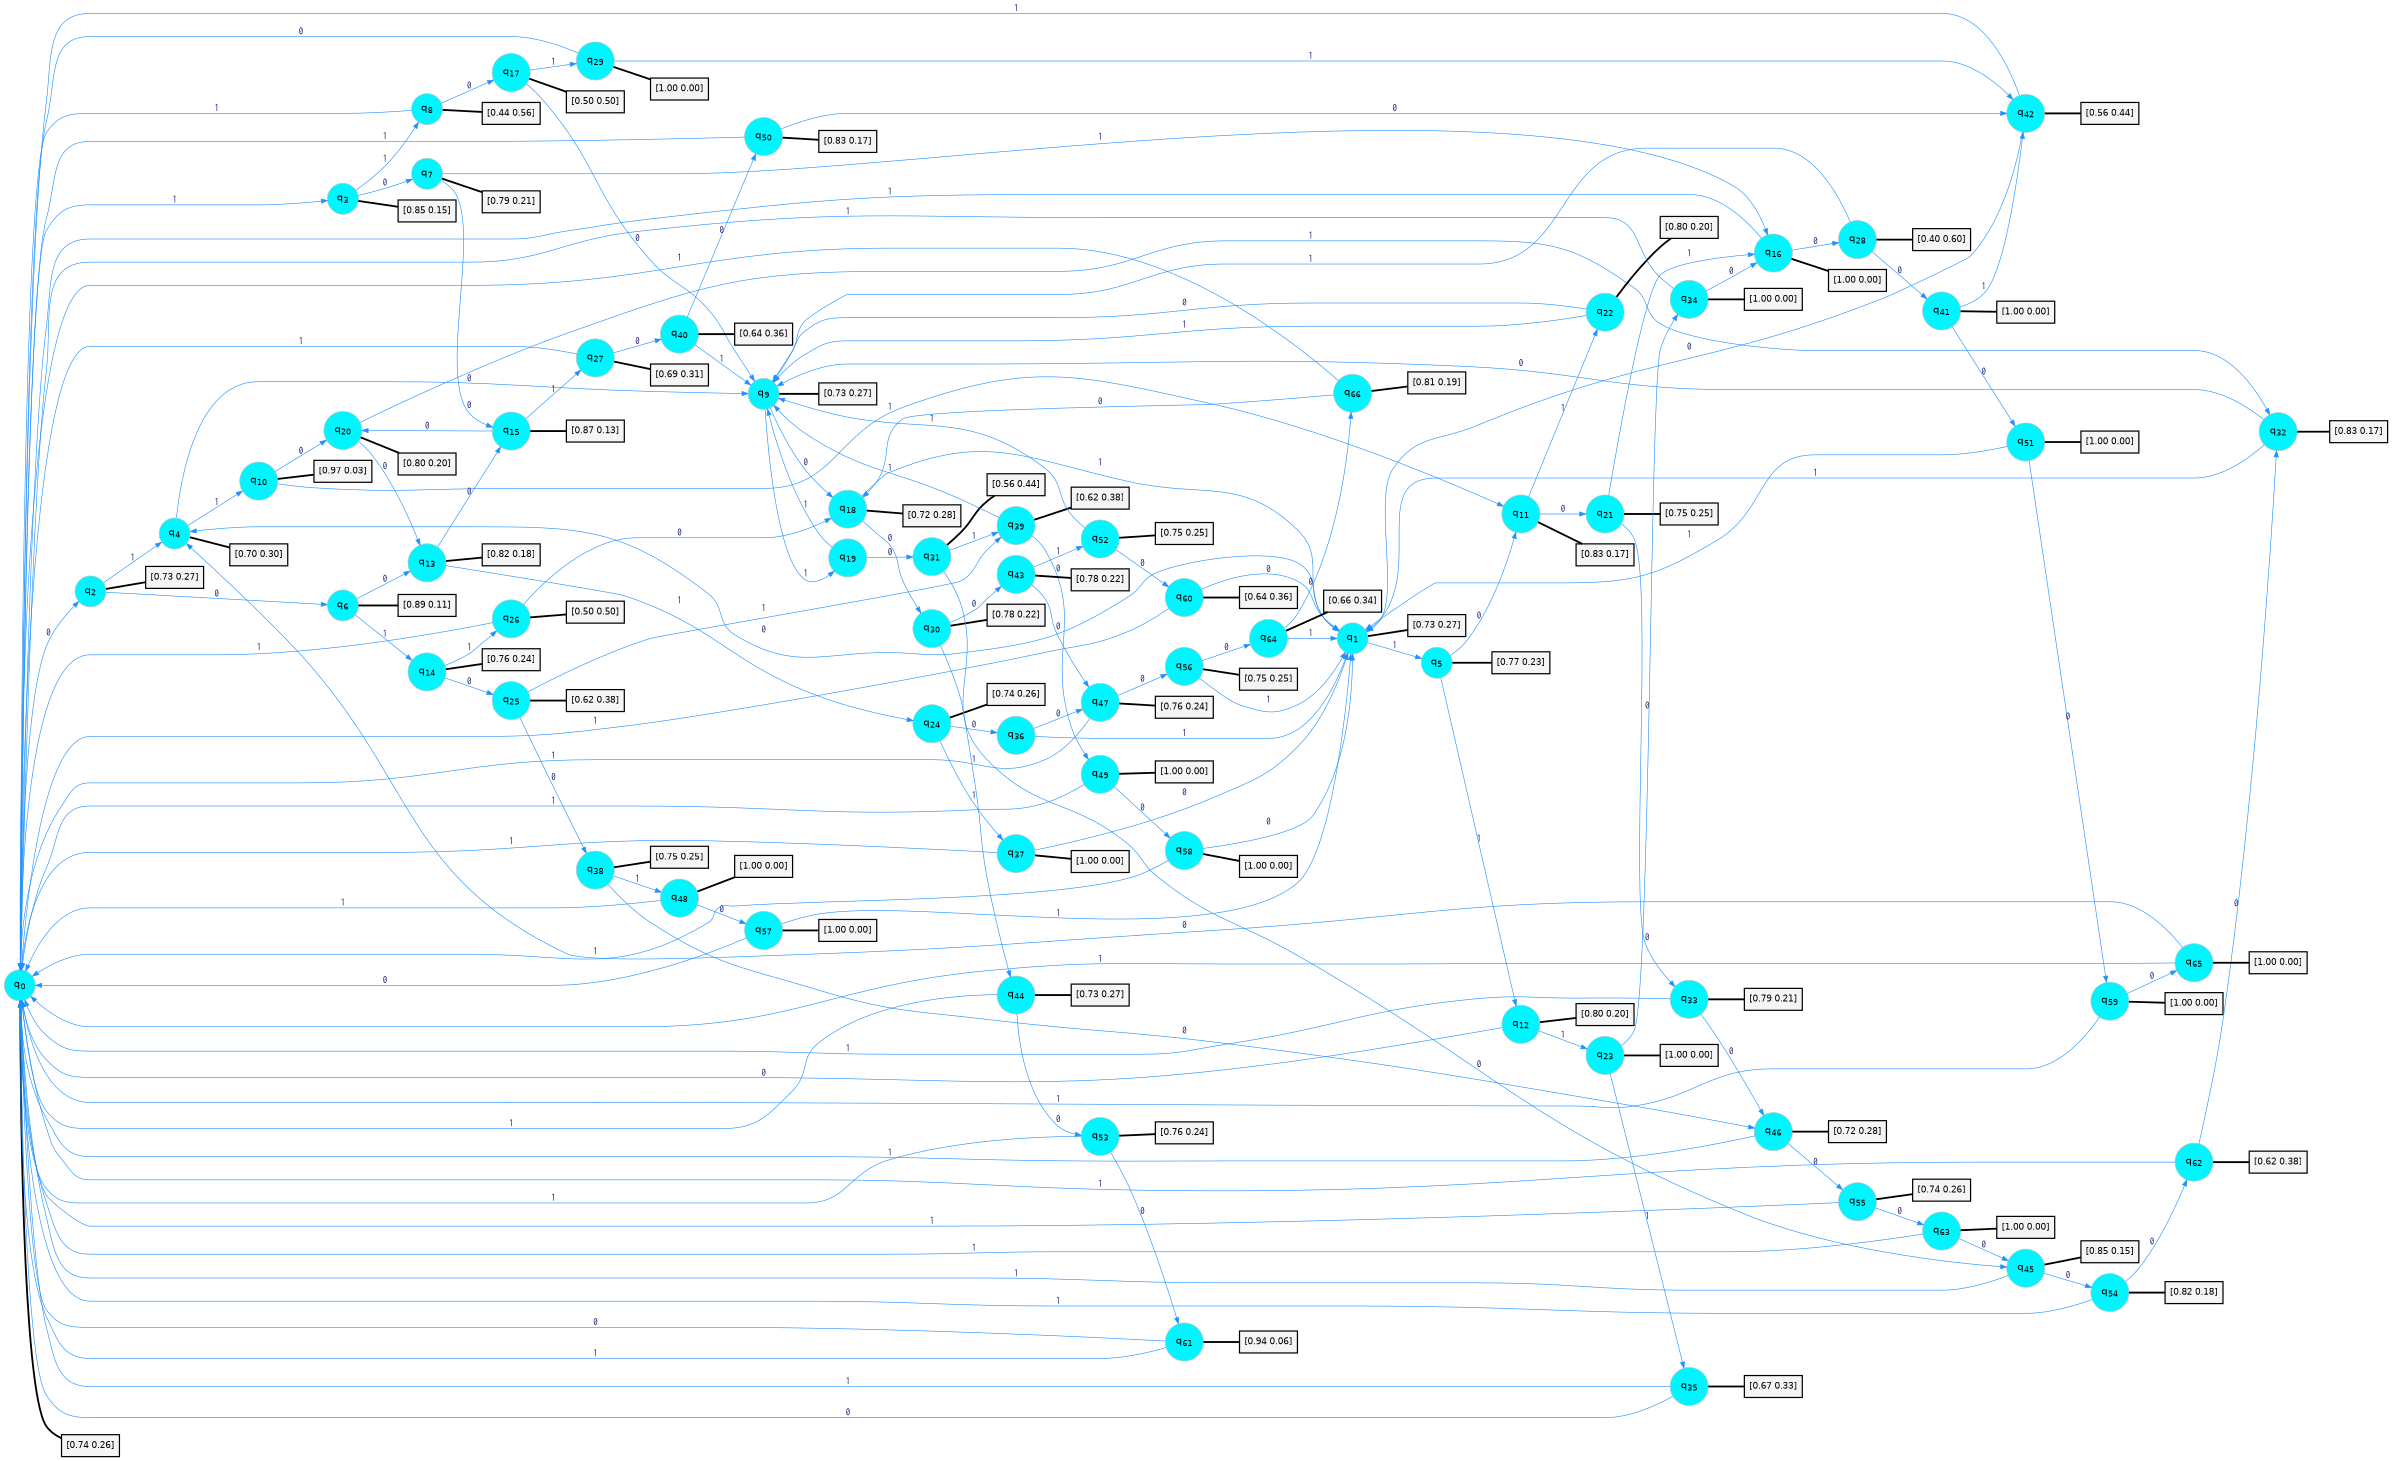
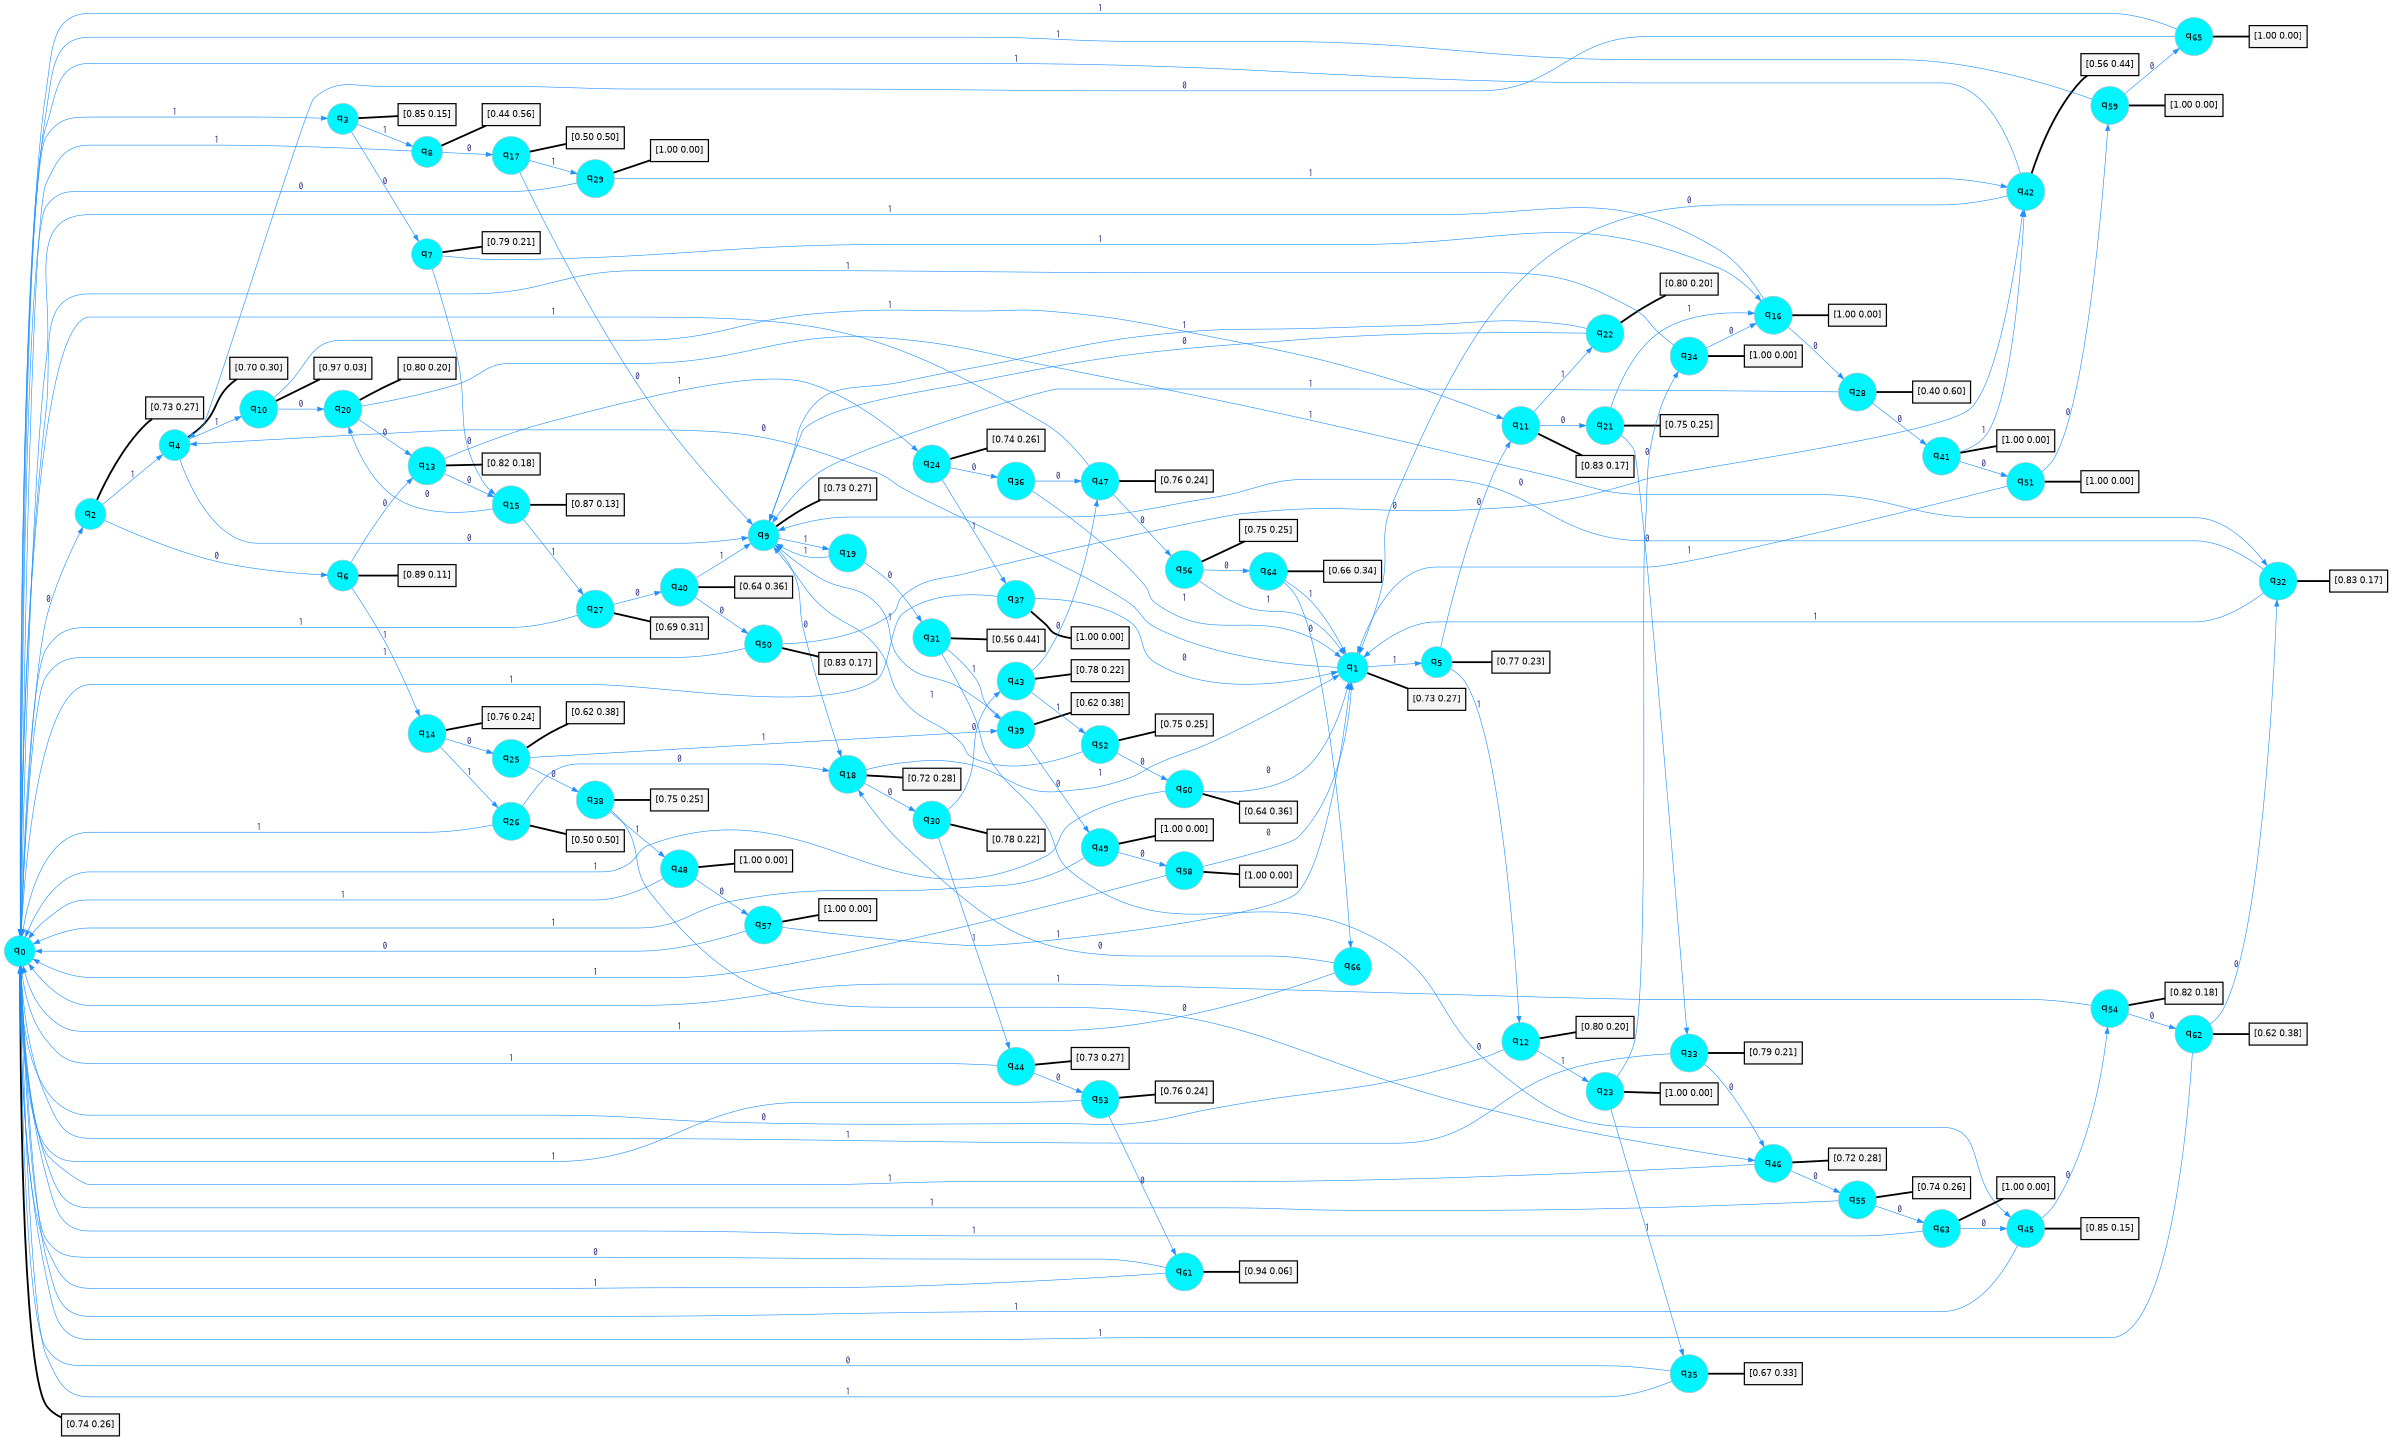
(1437, 383) -> none
